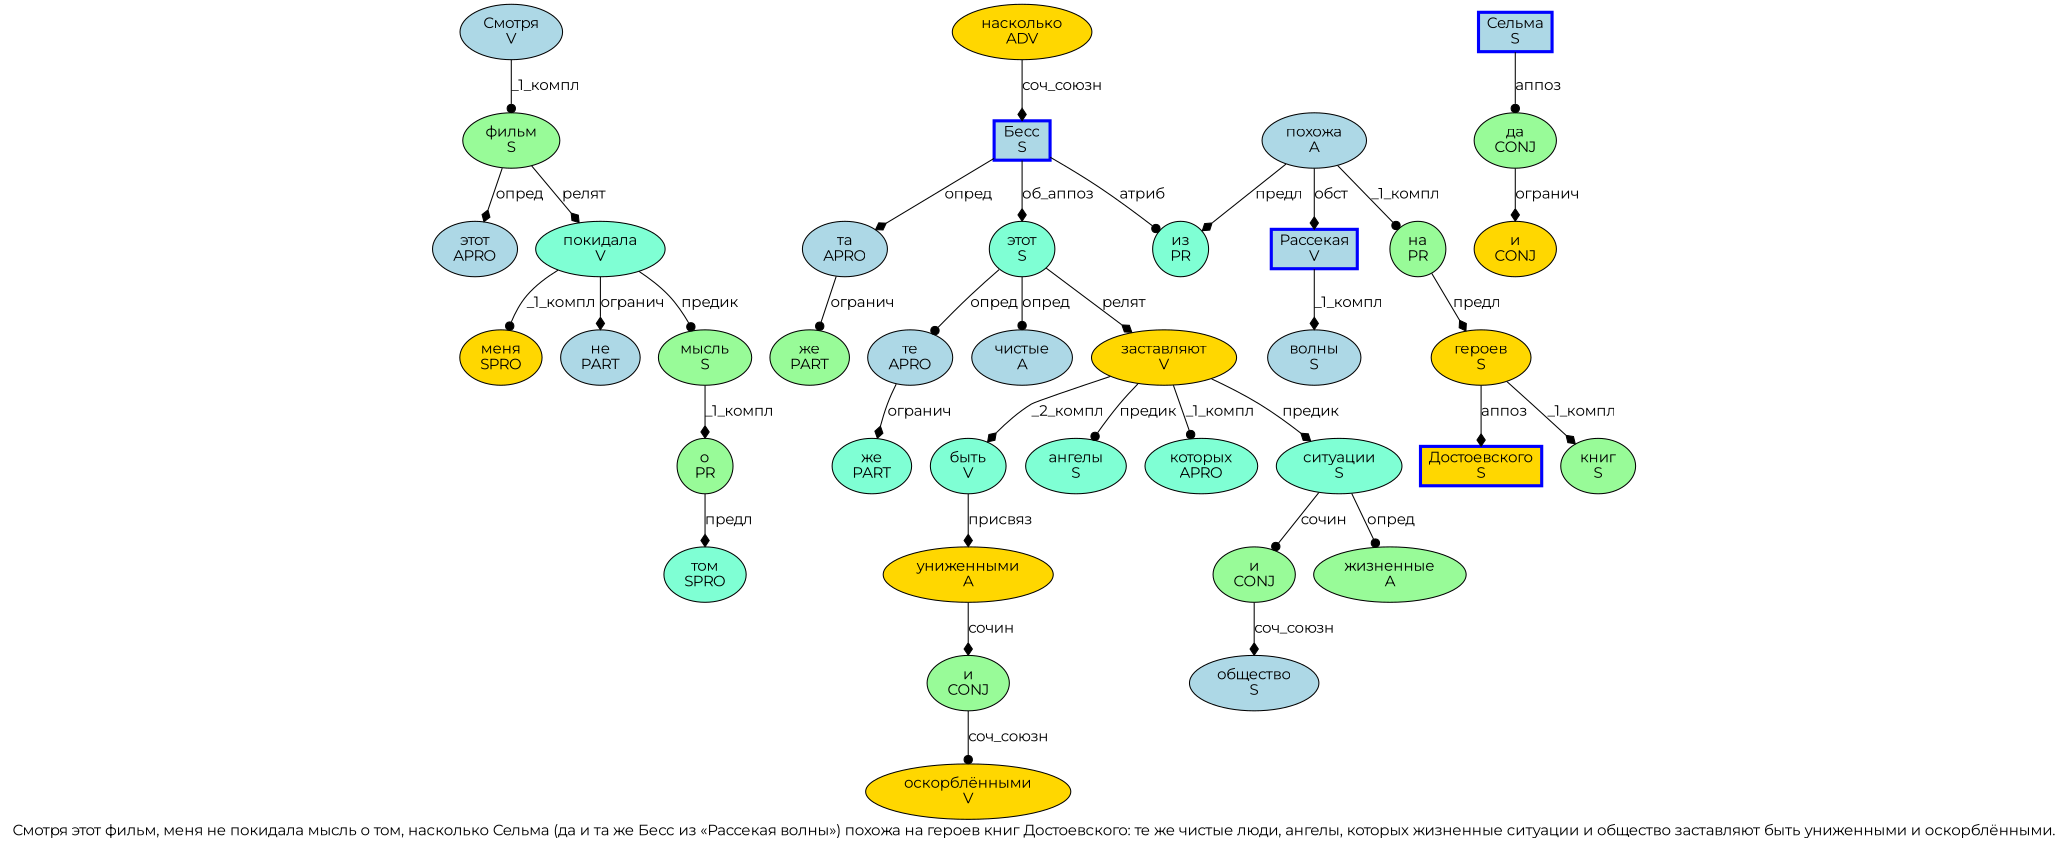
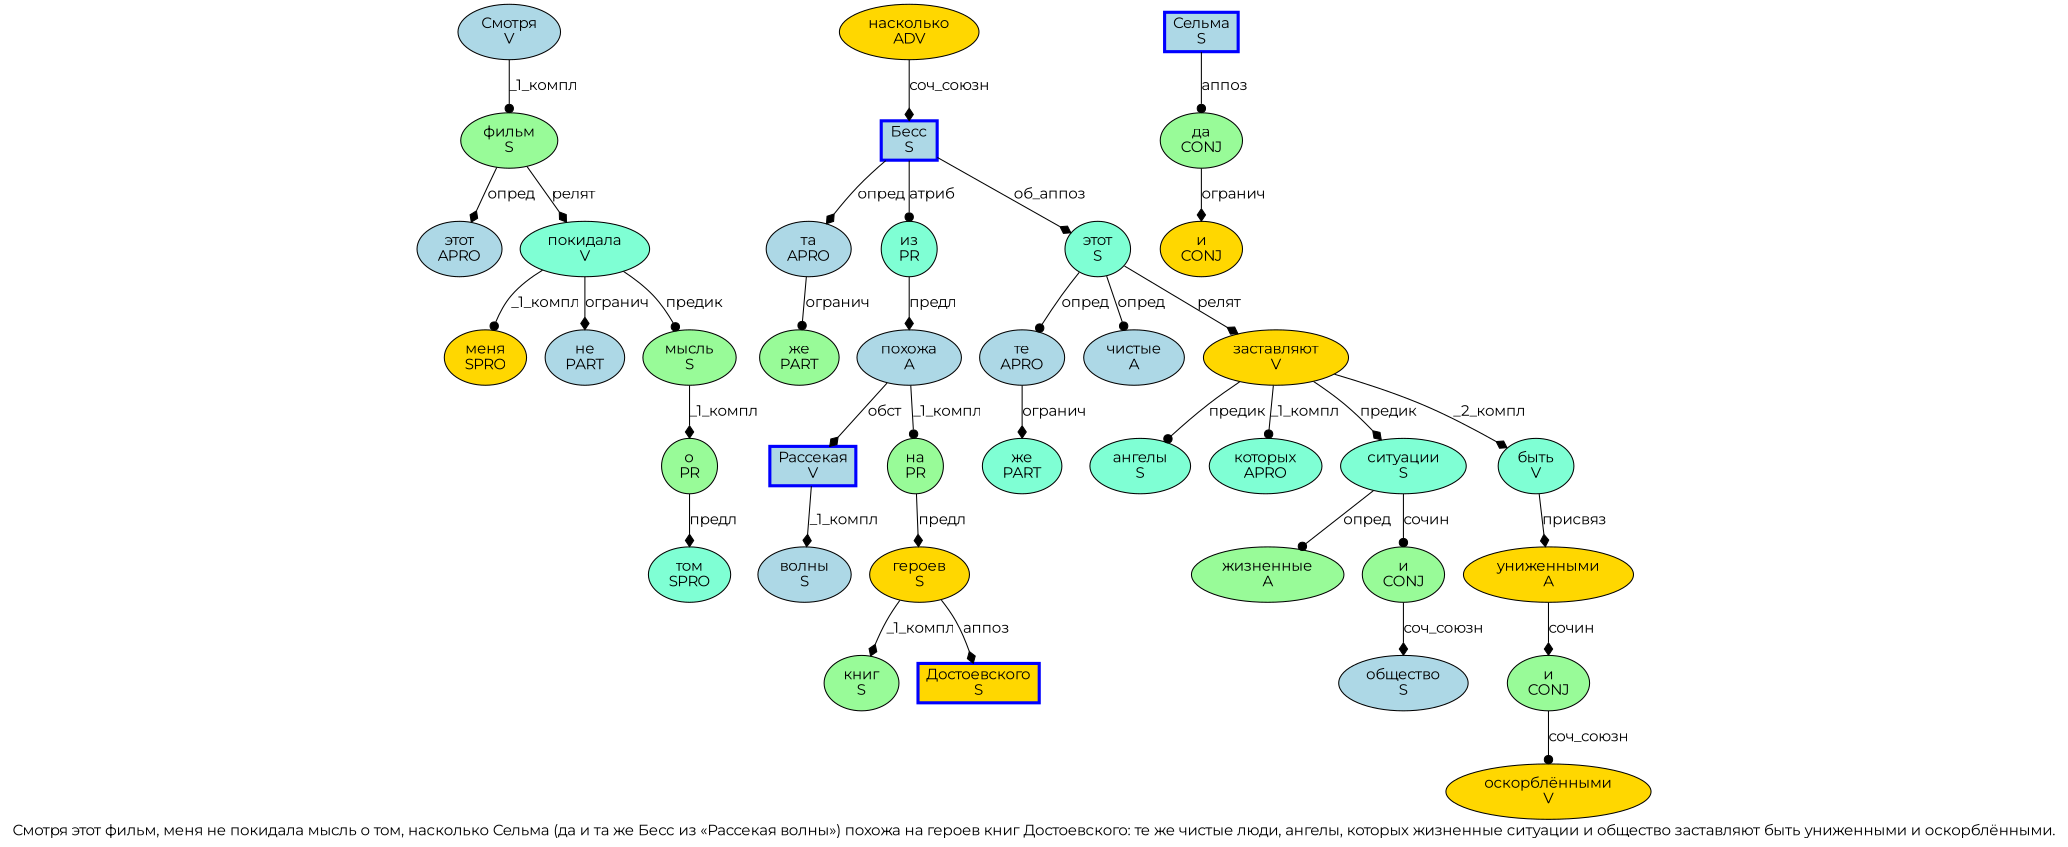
(1249, 193) -> (909, 297)
